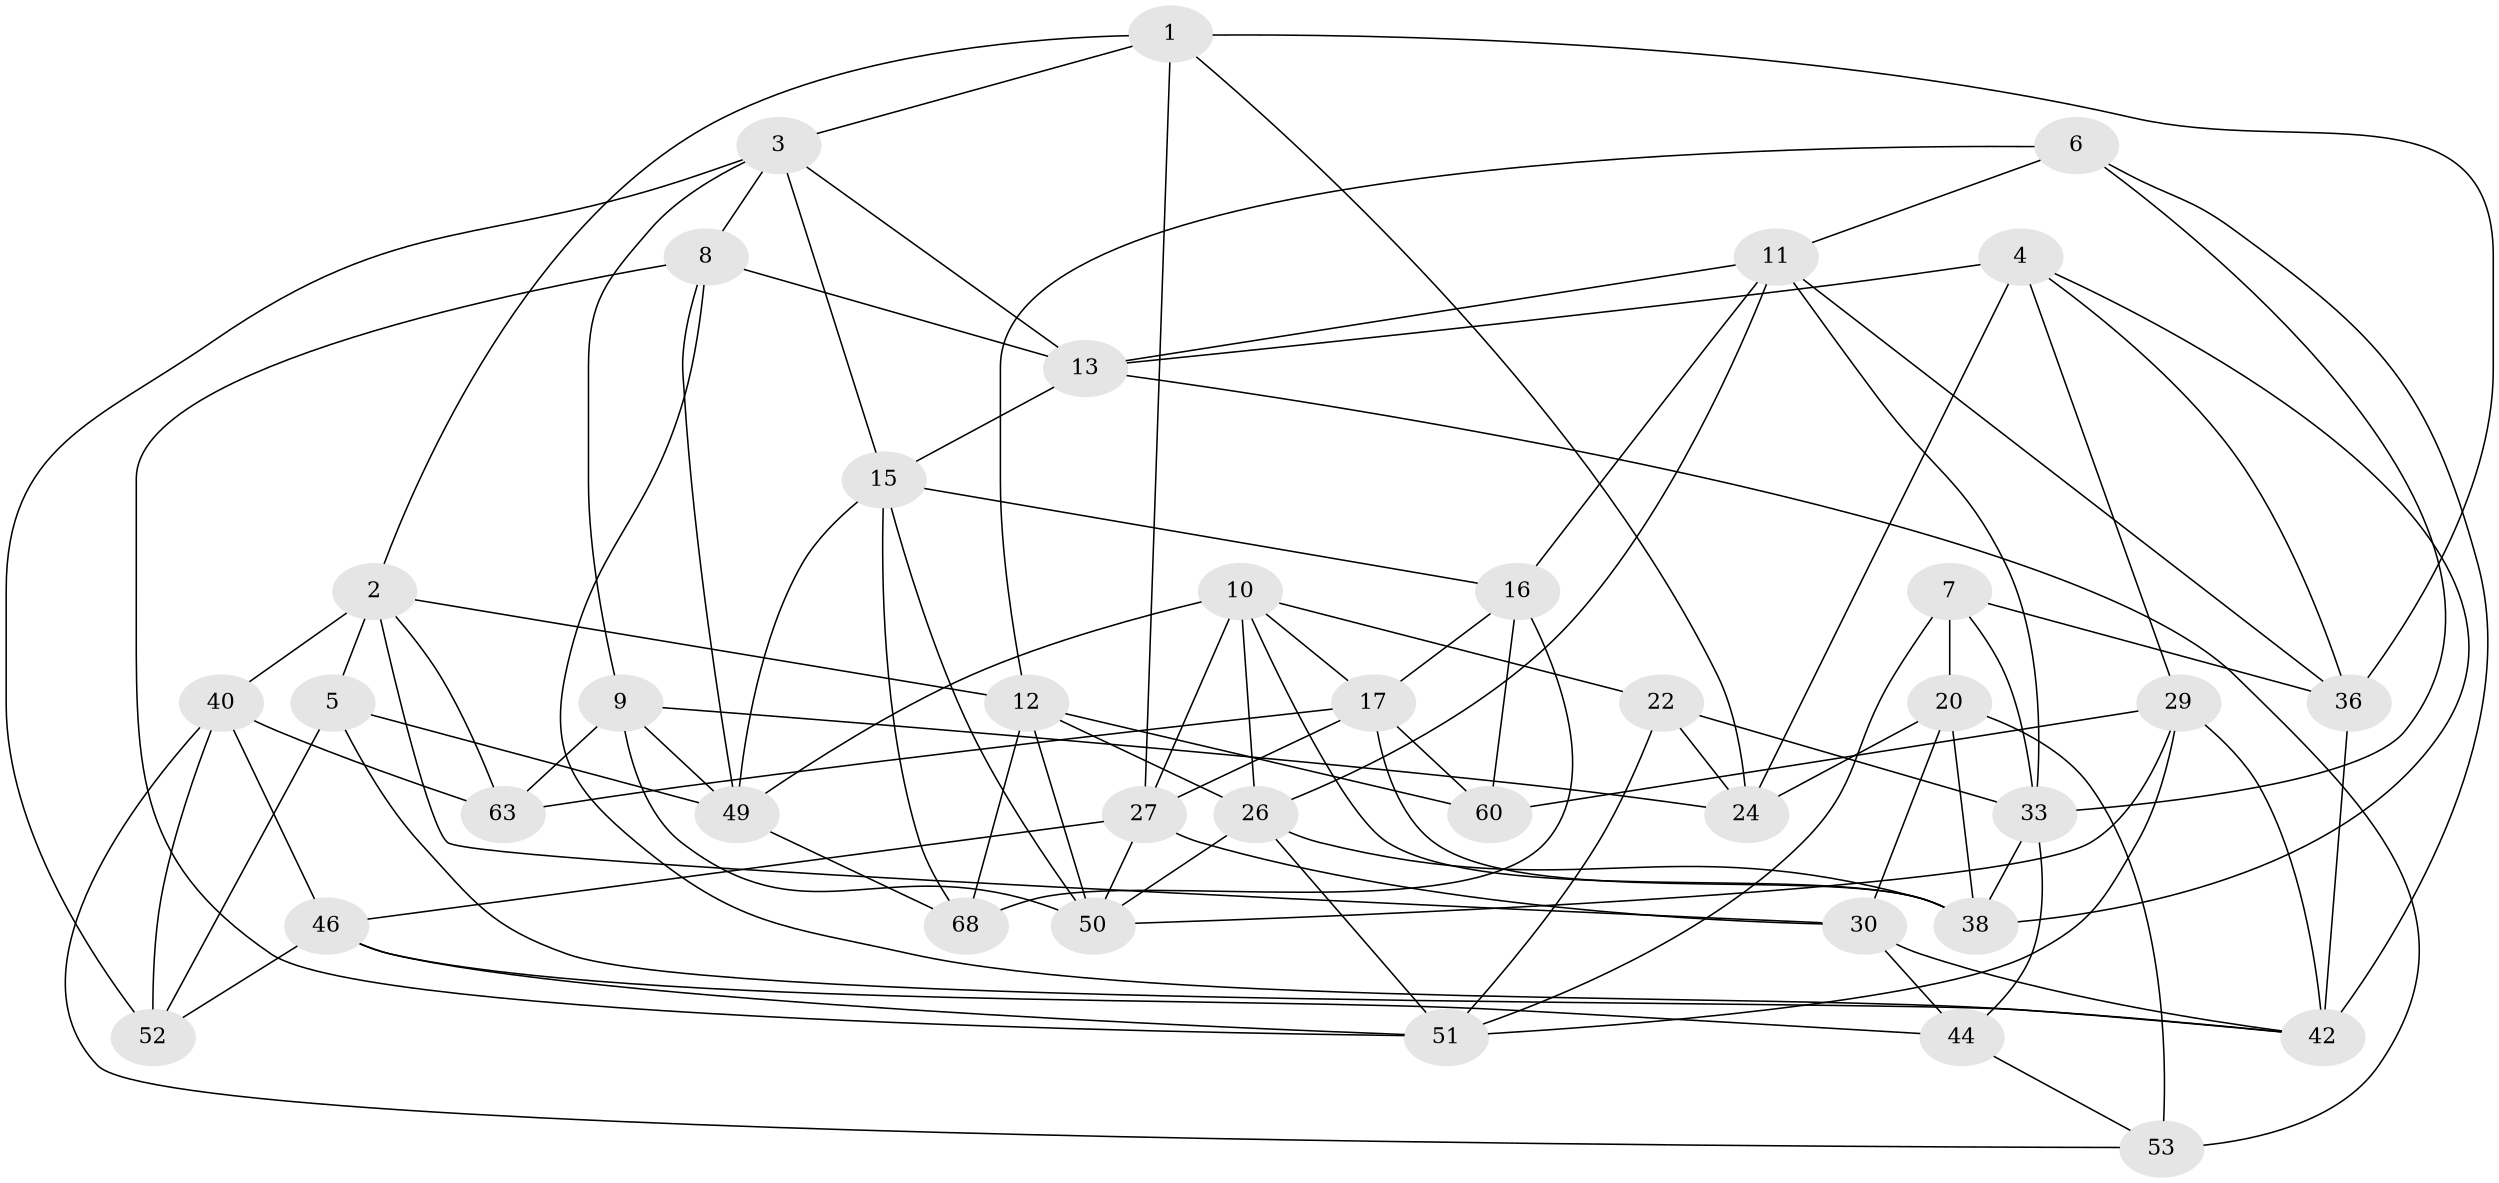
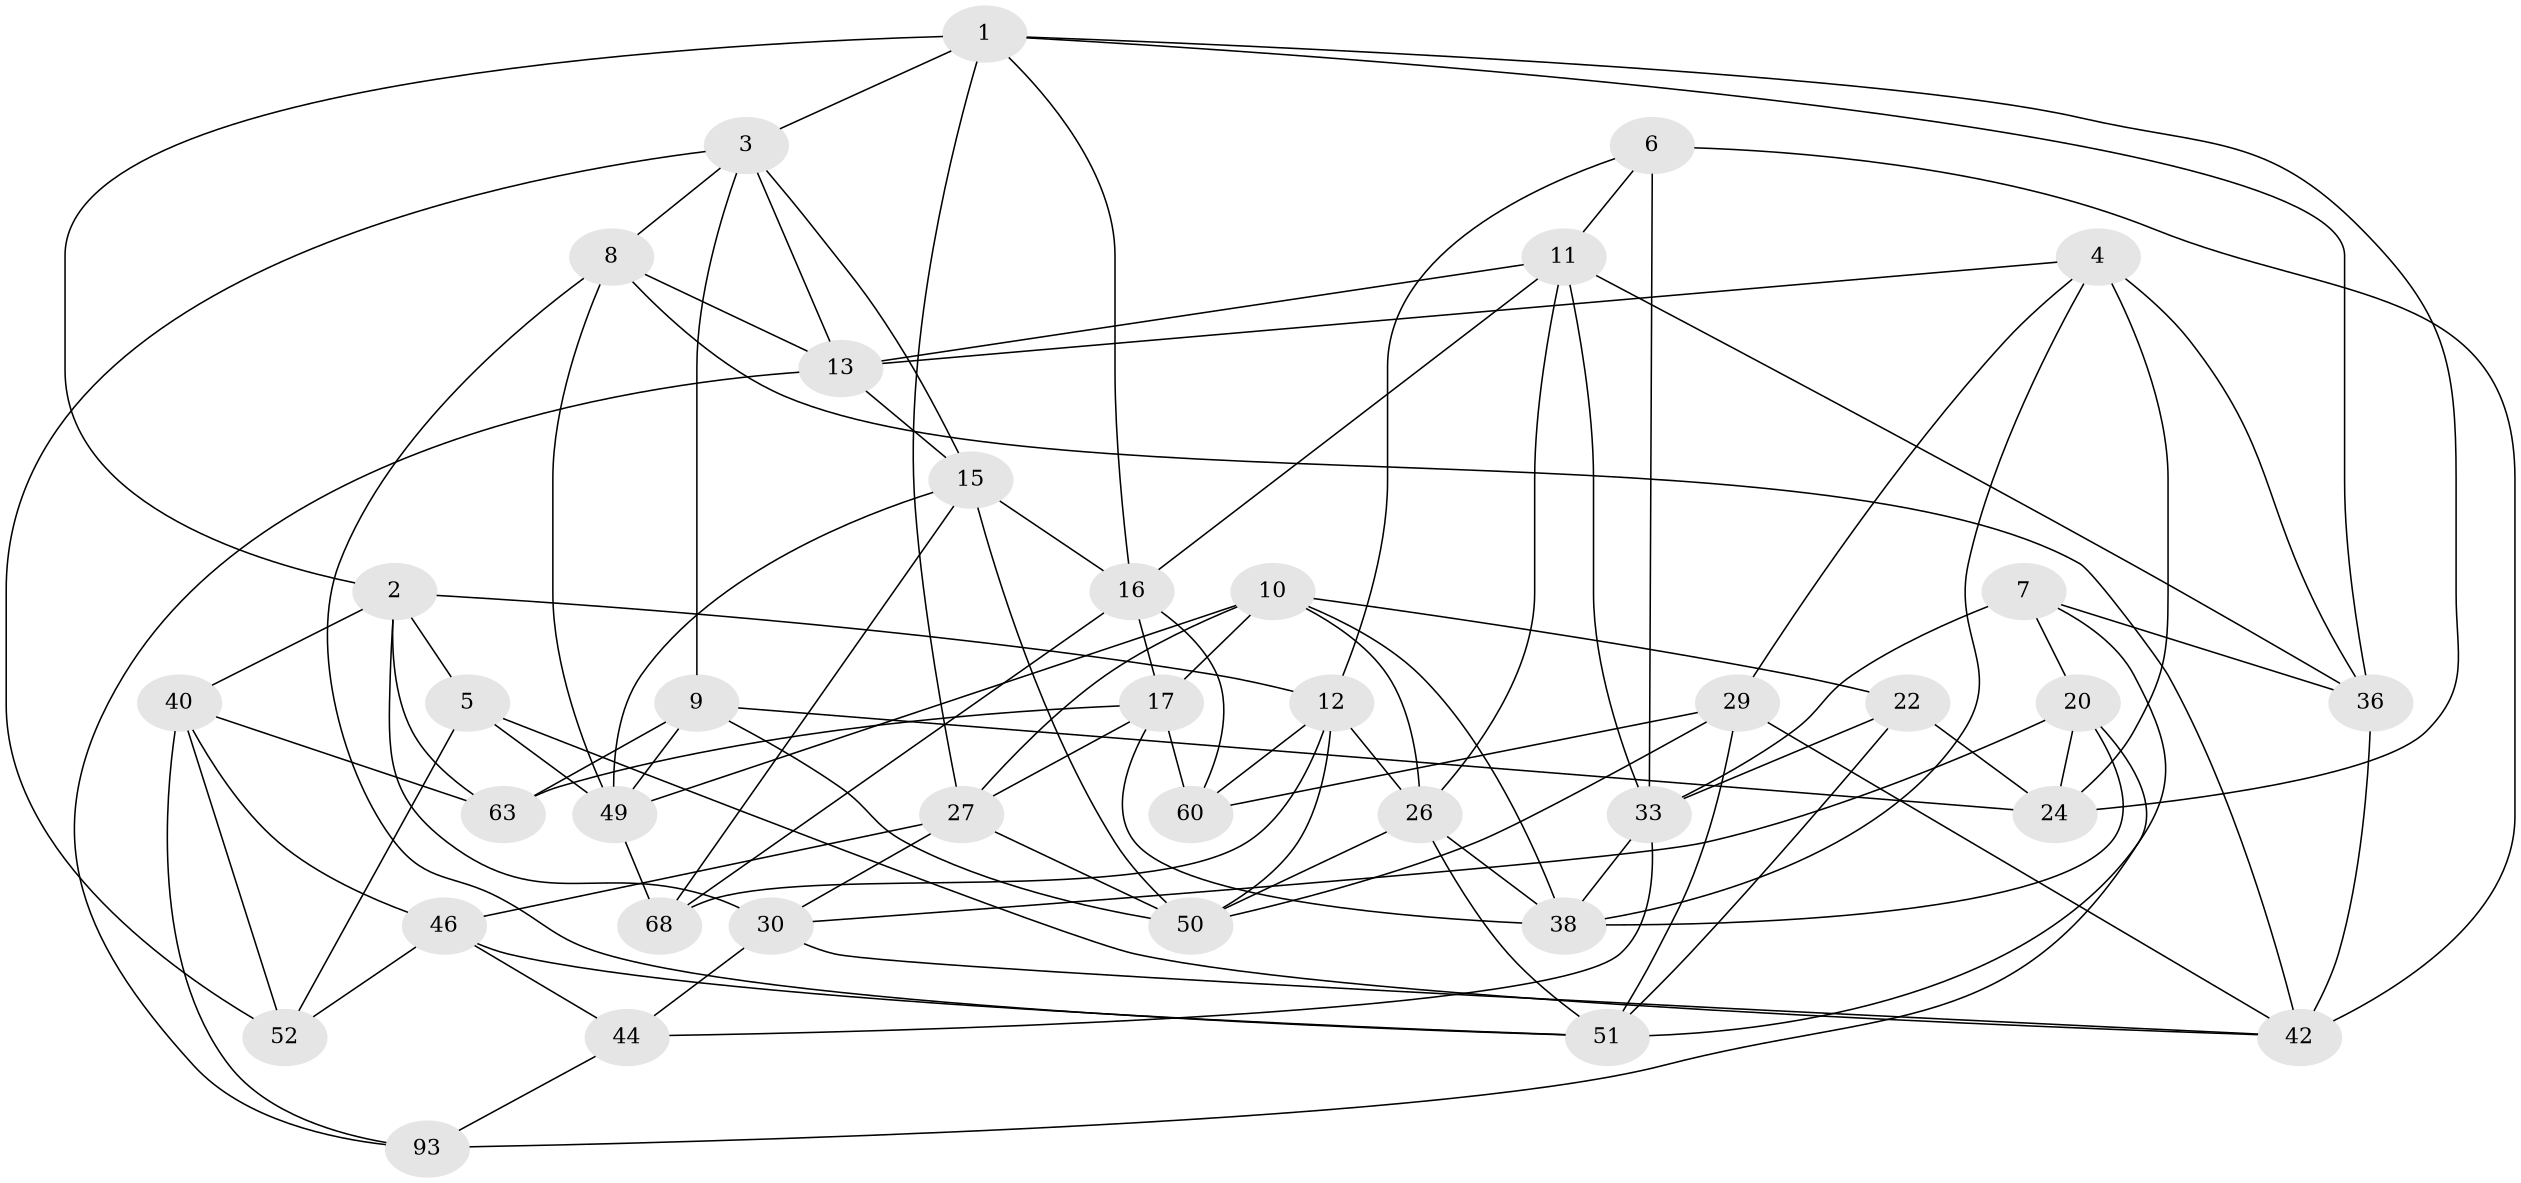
none -> (1115, 295)
(2162, 1149) -> (427, 1149)
